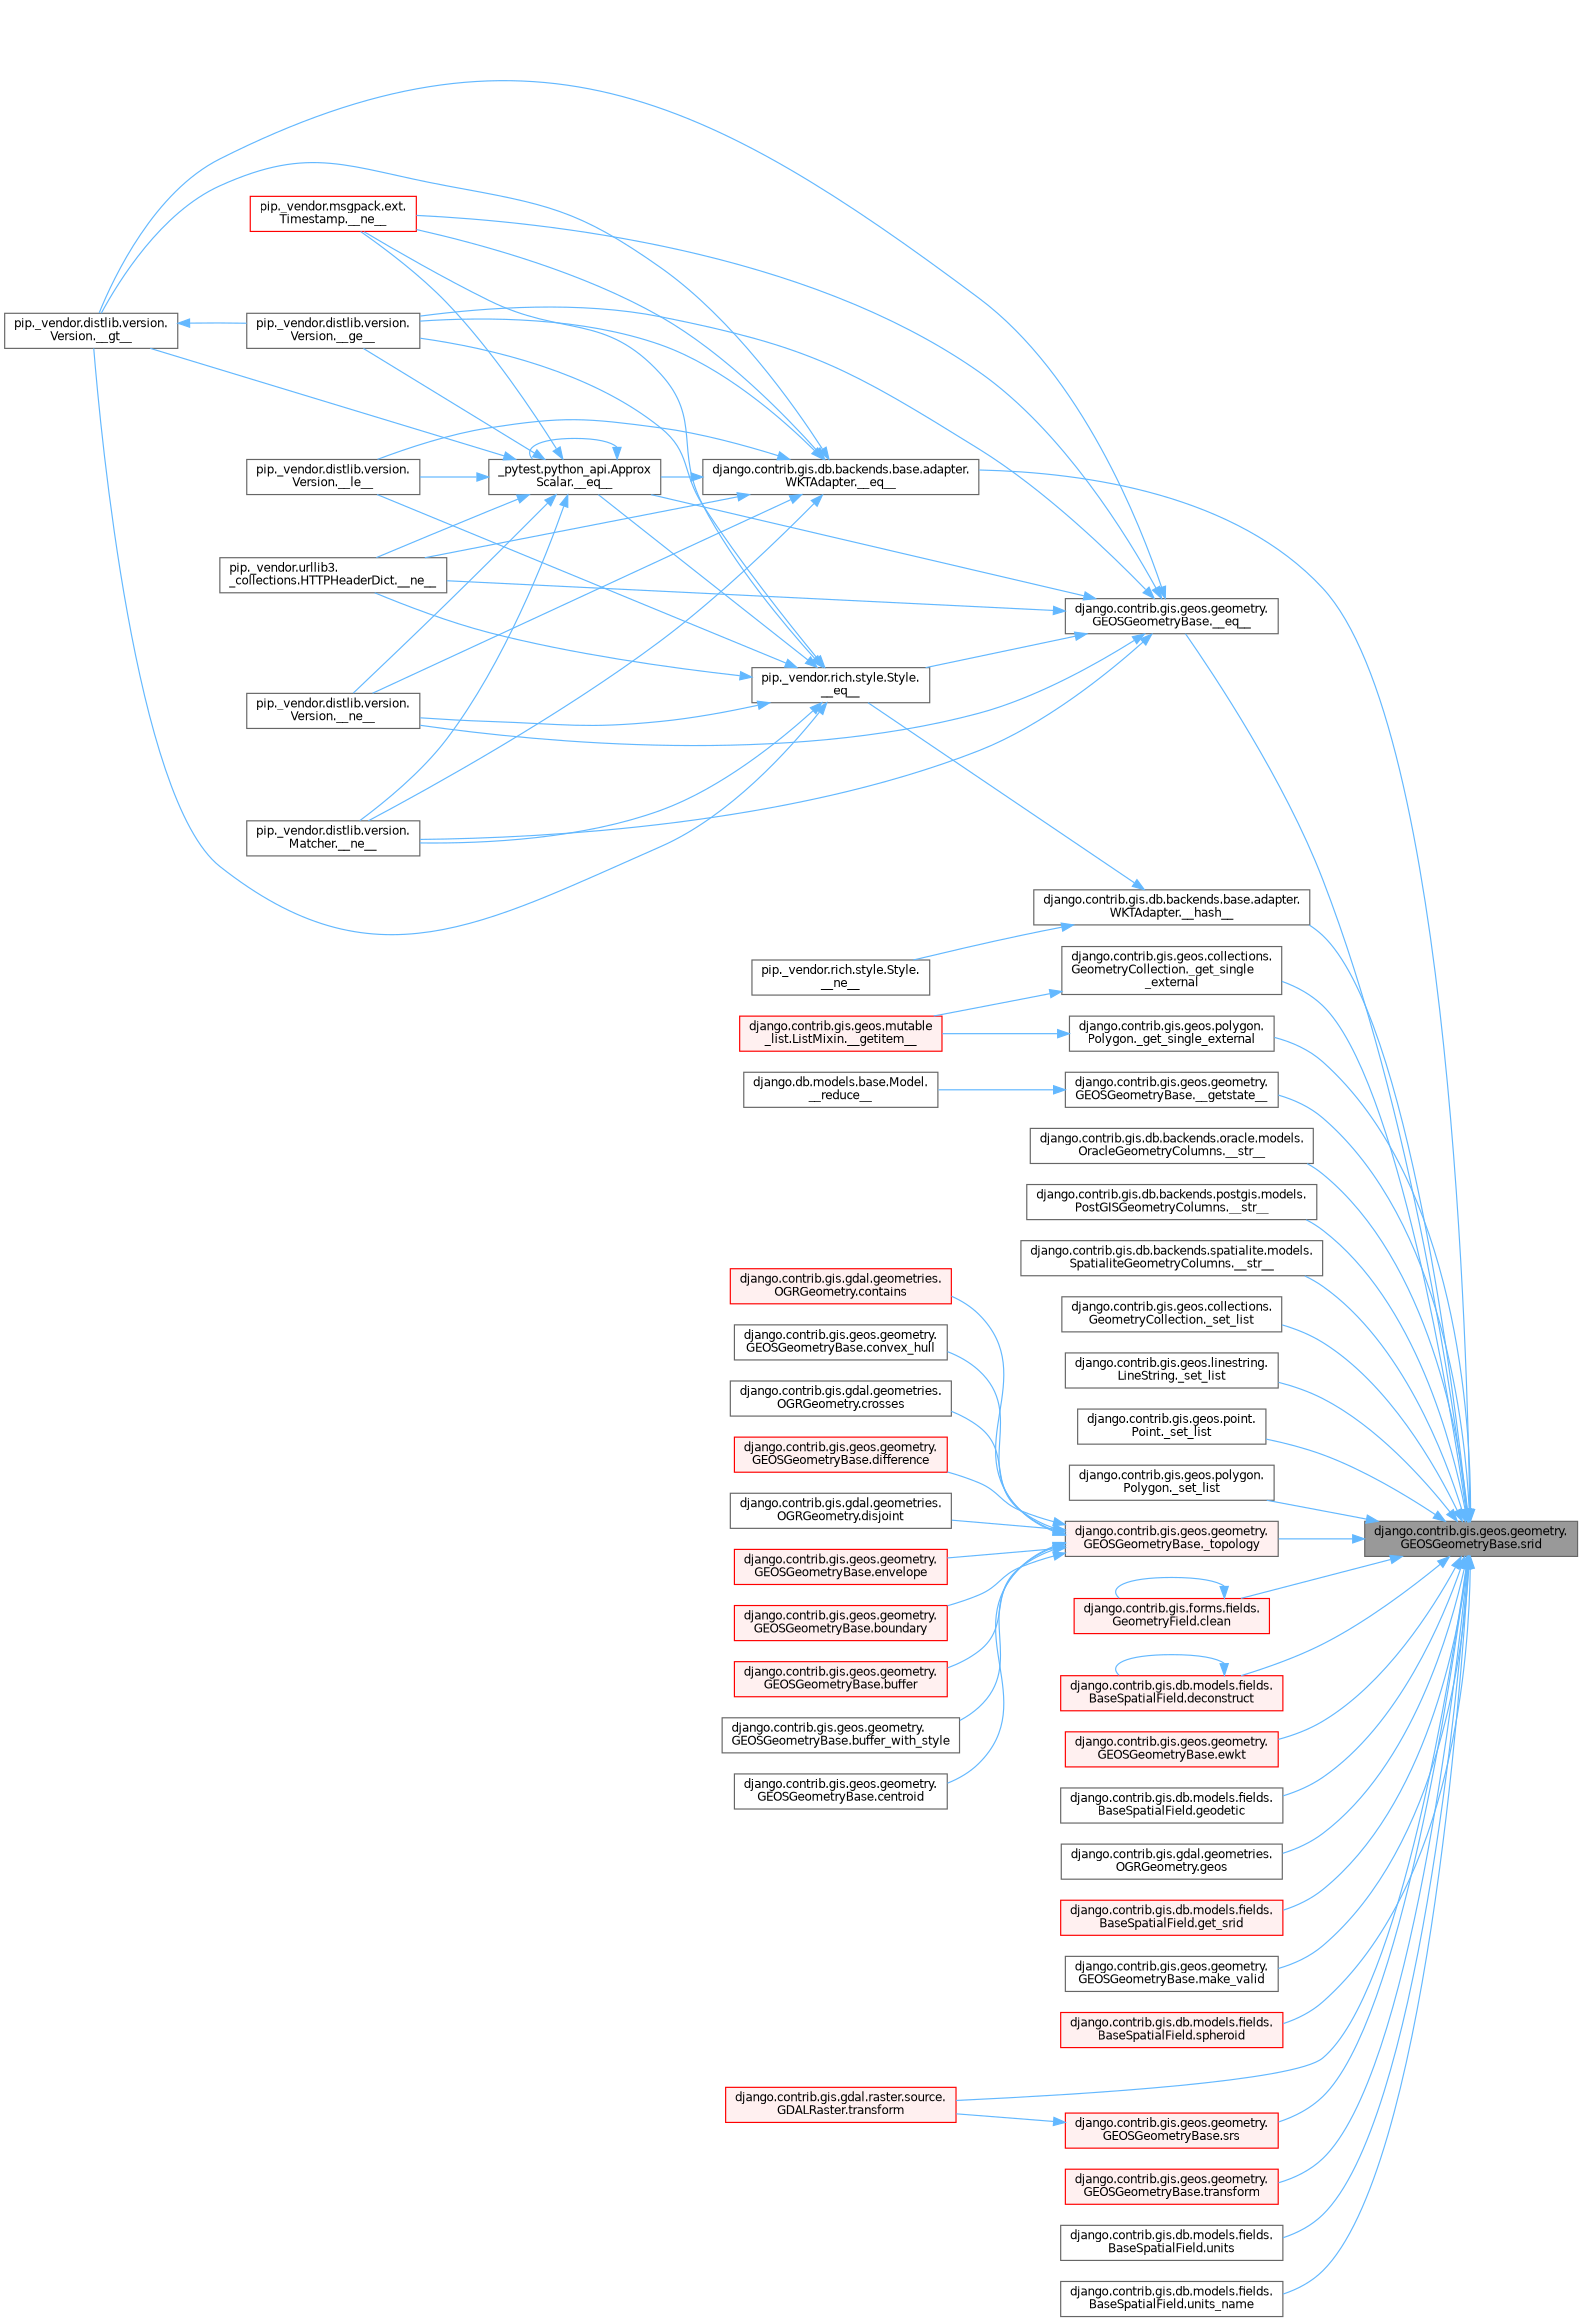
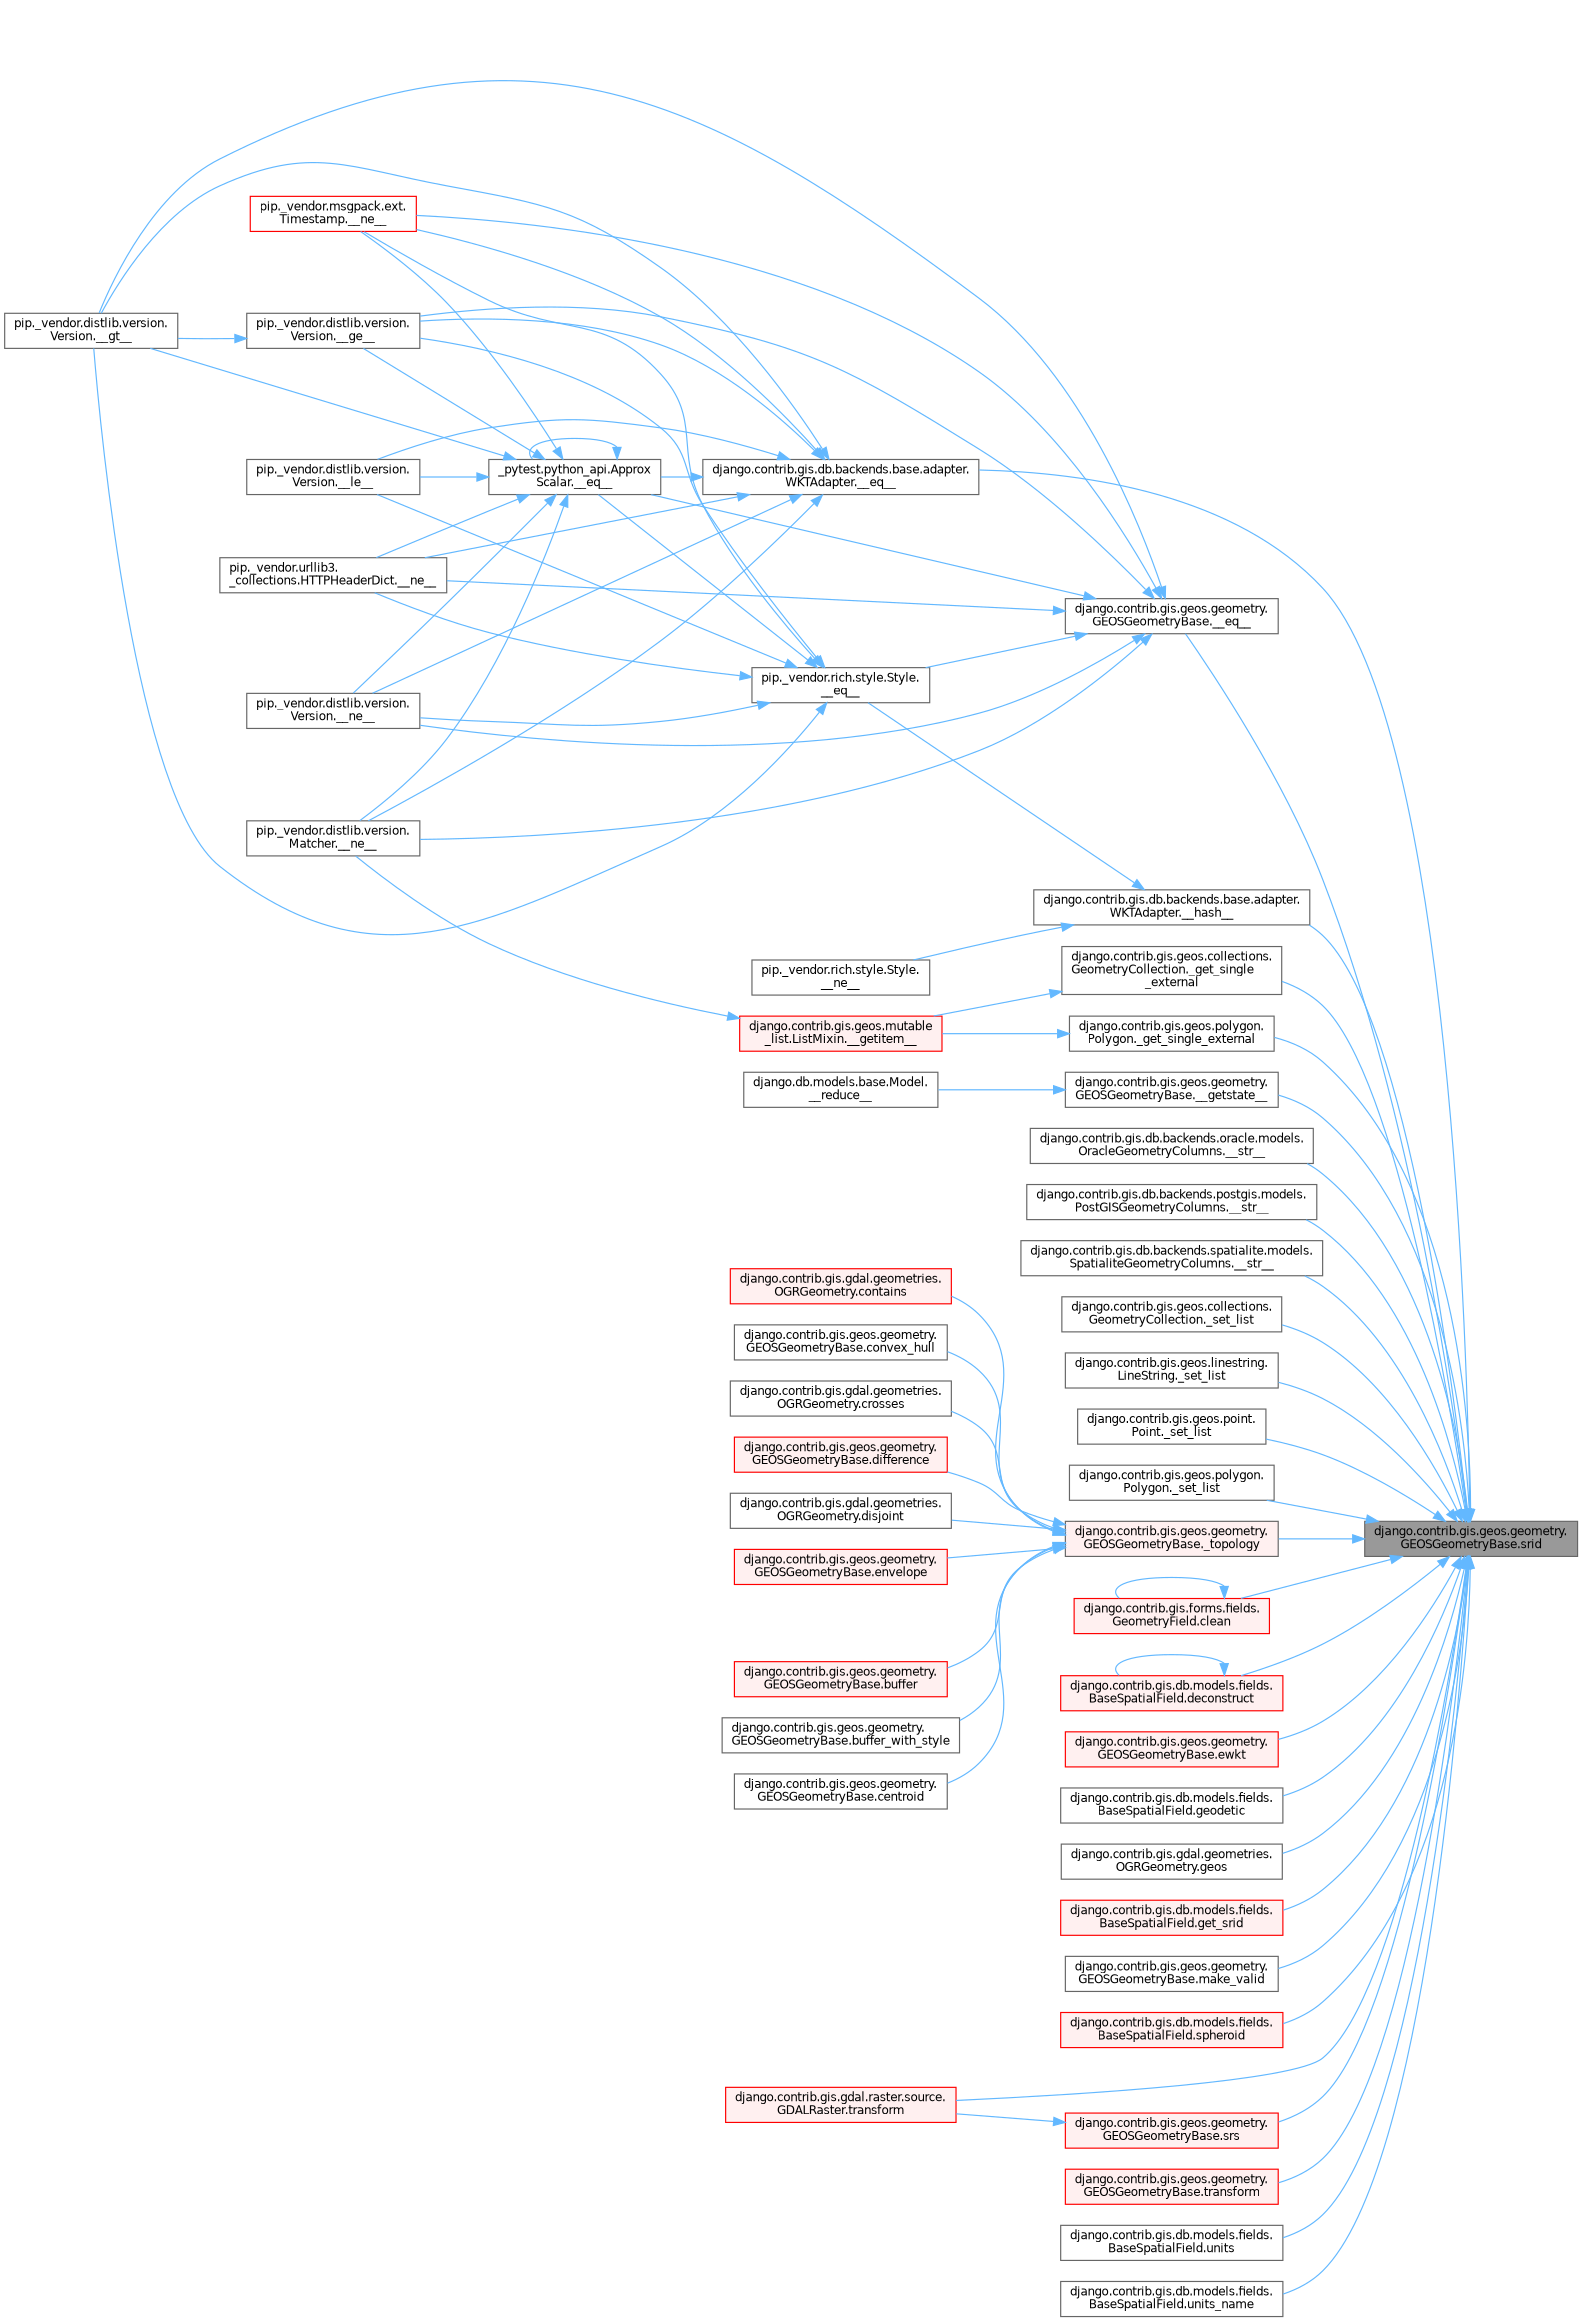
(218, 323) -> (206, 339)
(631, 820) -> (531, 961)
(841, 1623) -> none
